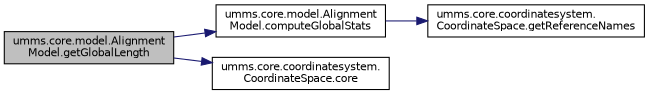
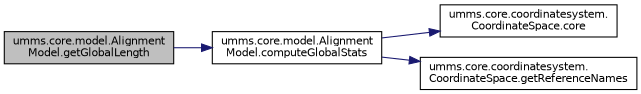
(188, 60) -> (406, 35)
